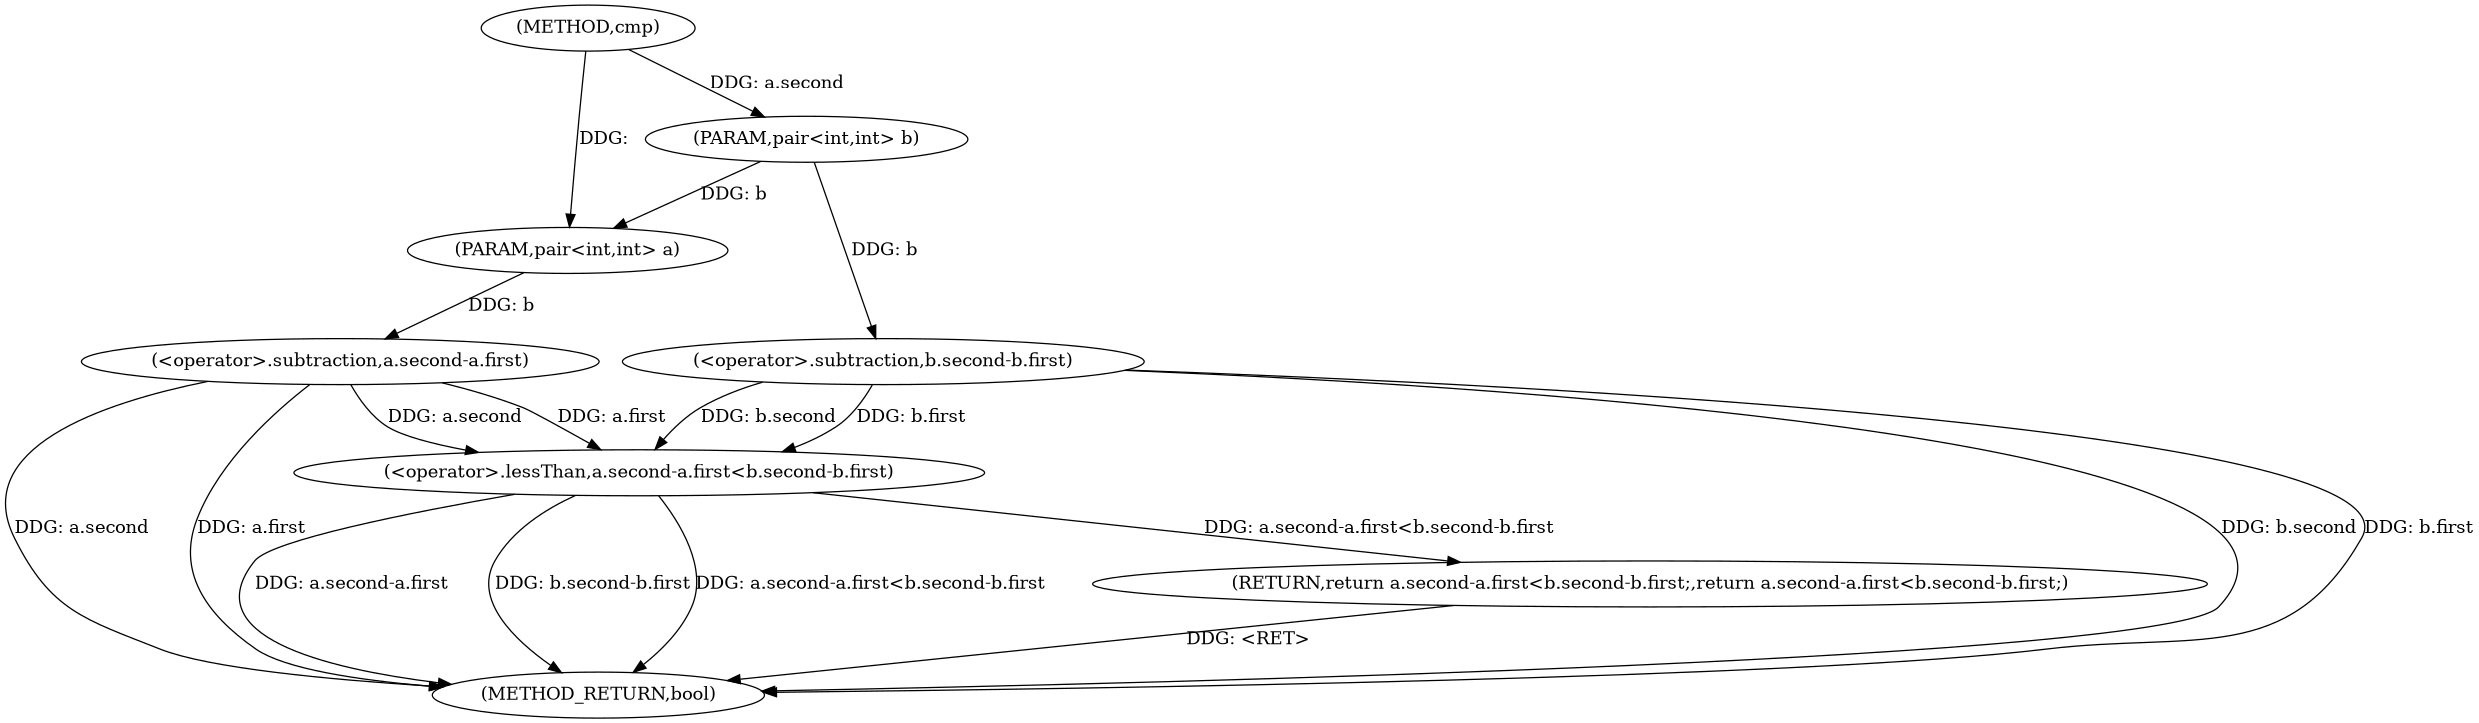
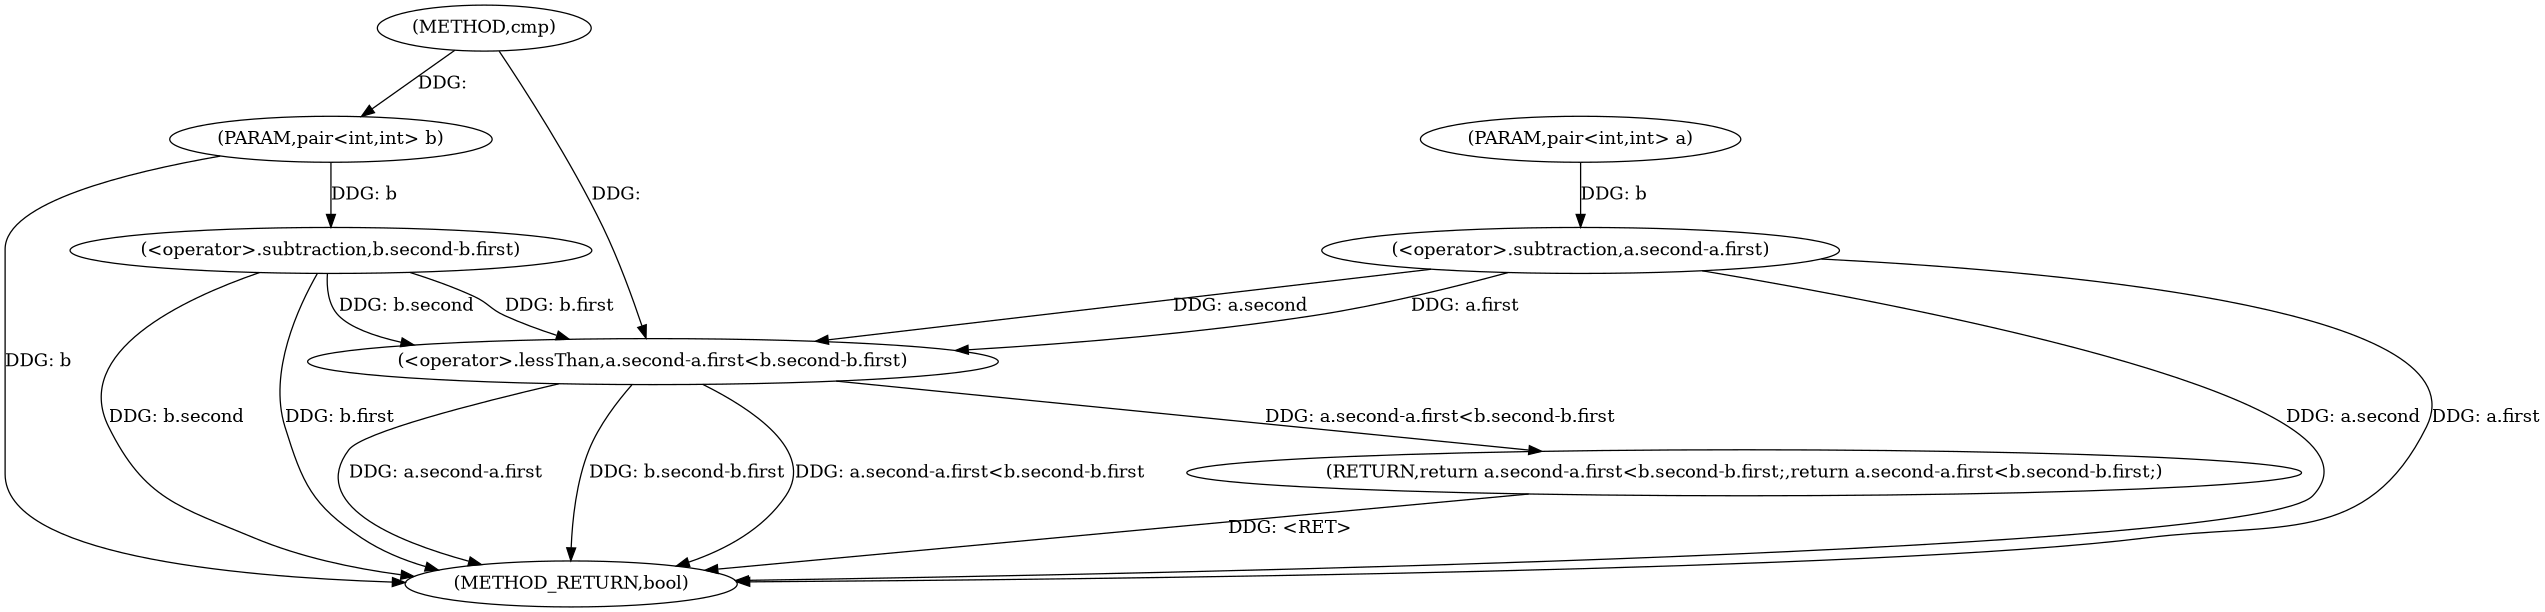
(777, 84) -> (445, 84)
(578, 133) -> (580, 184)
(693, 192) -> (5, 450)
